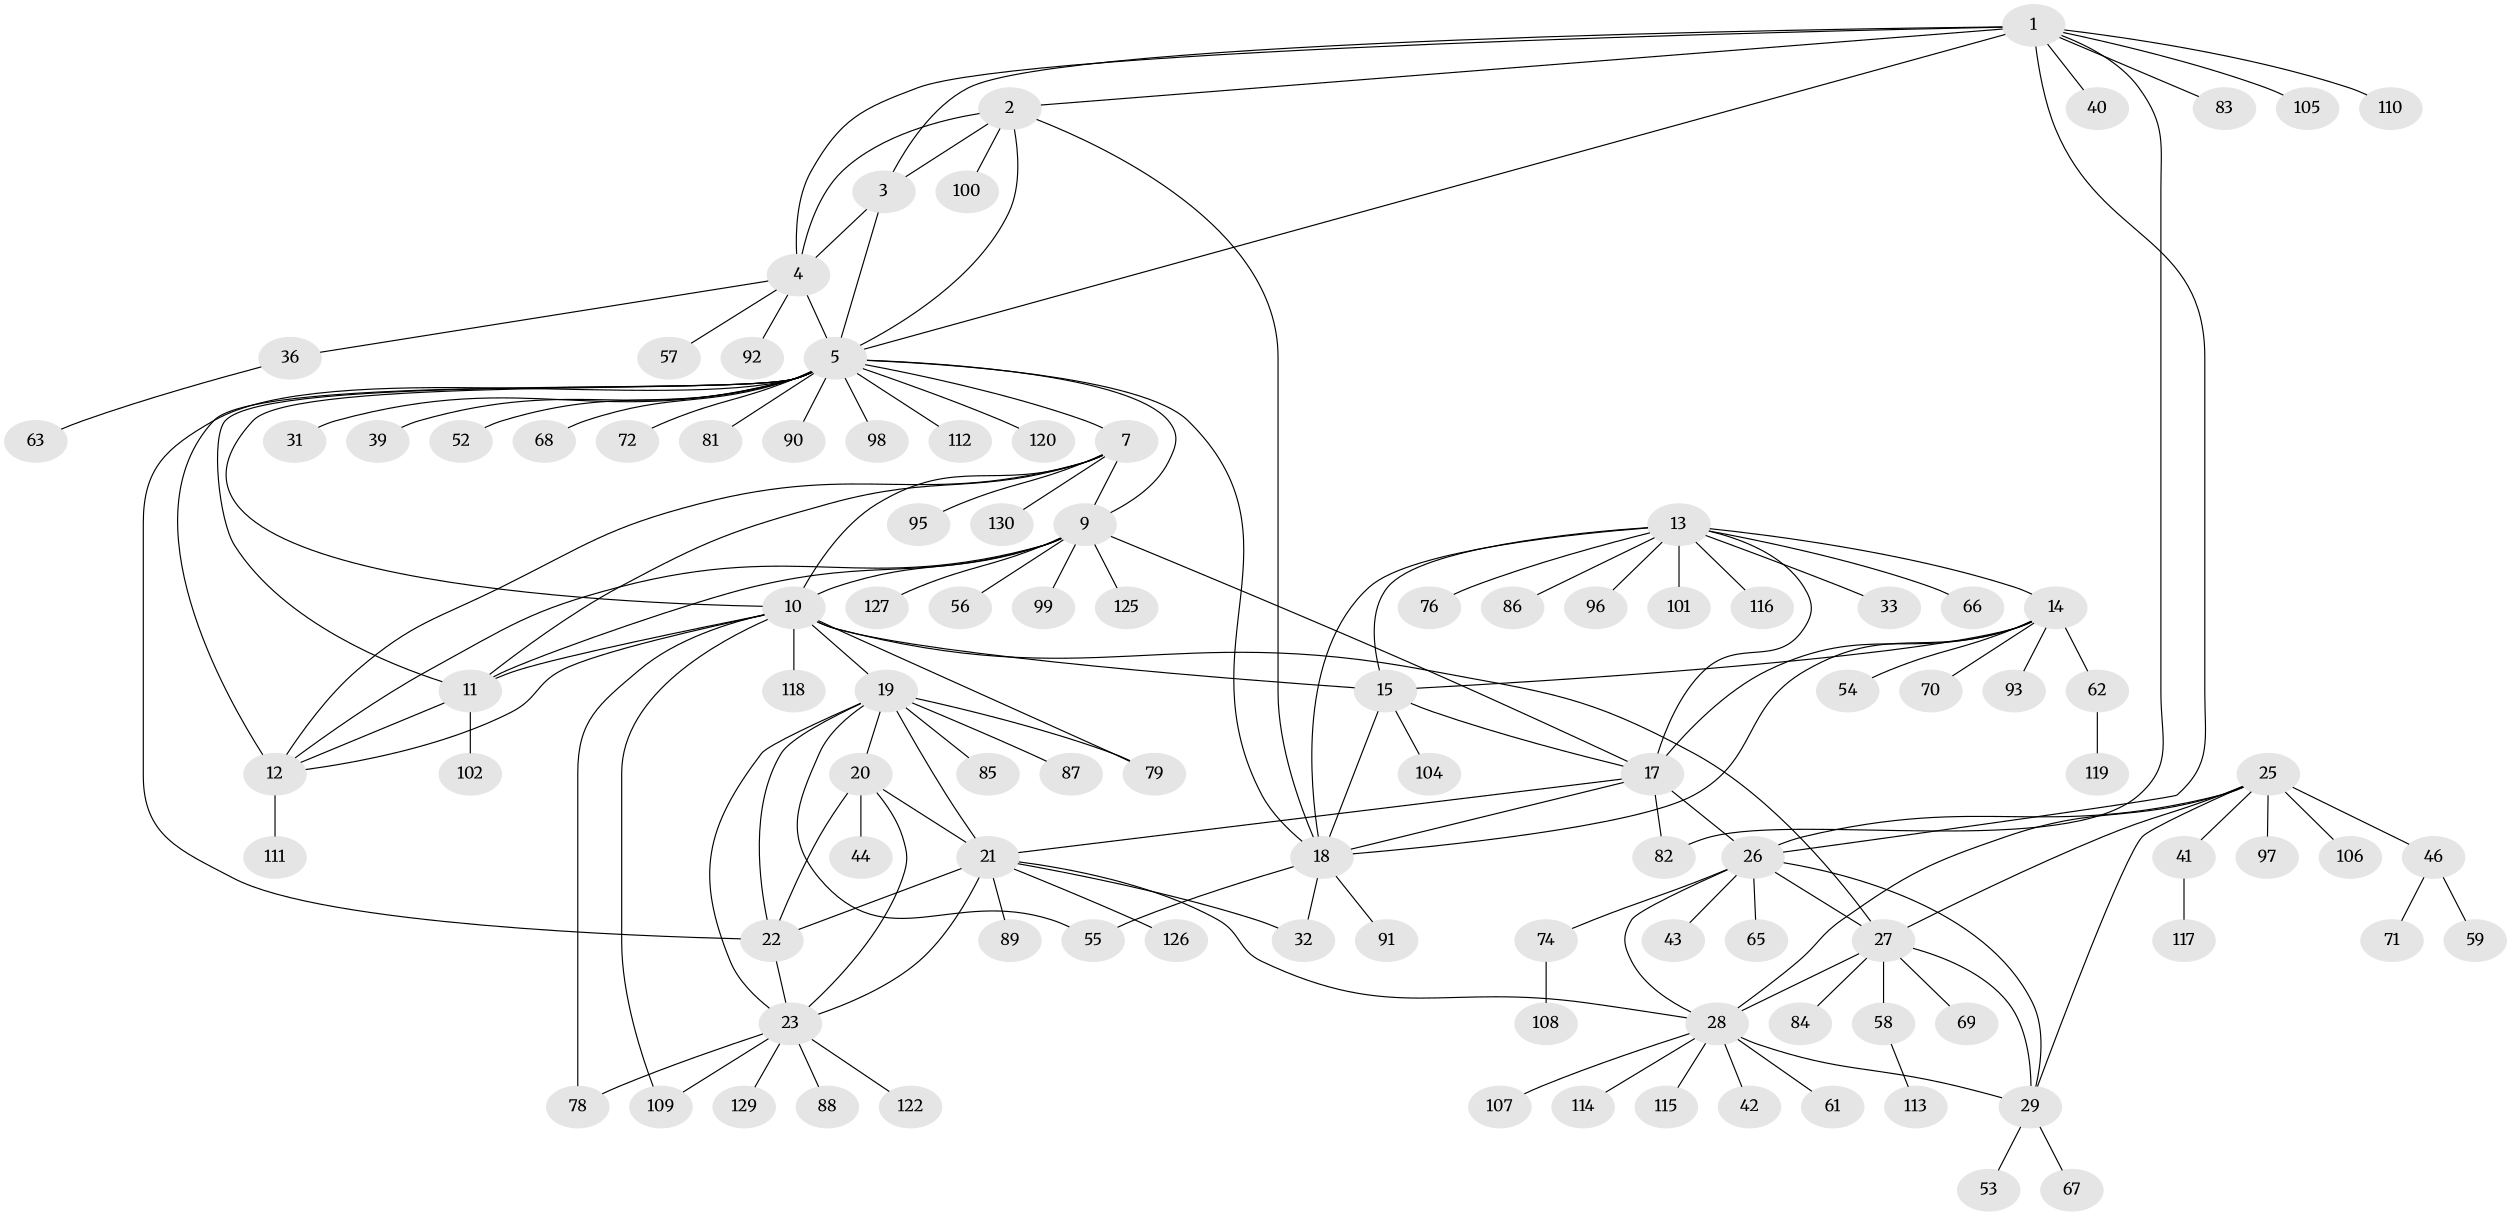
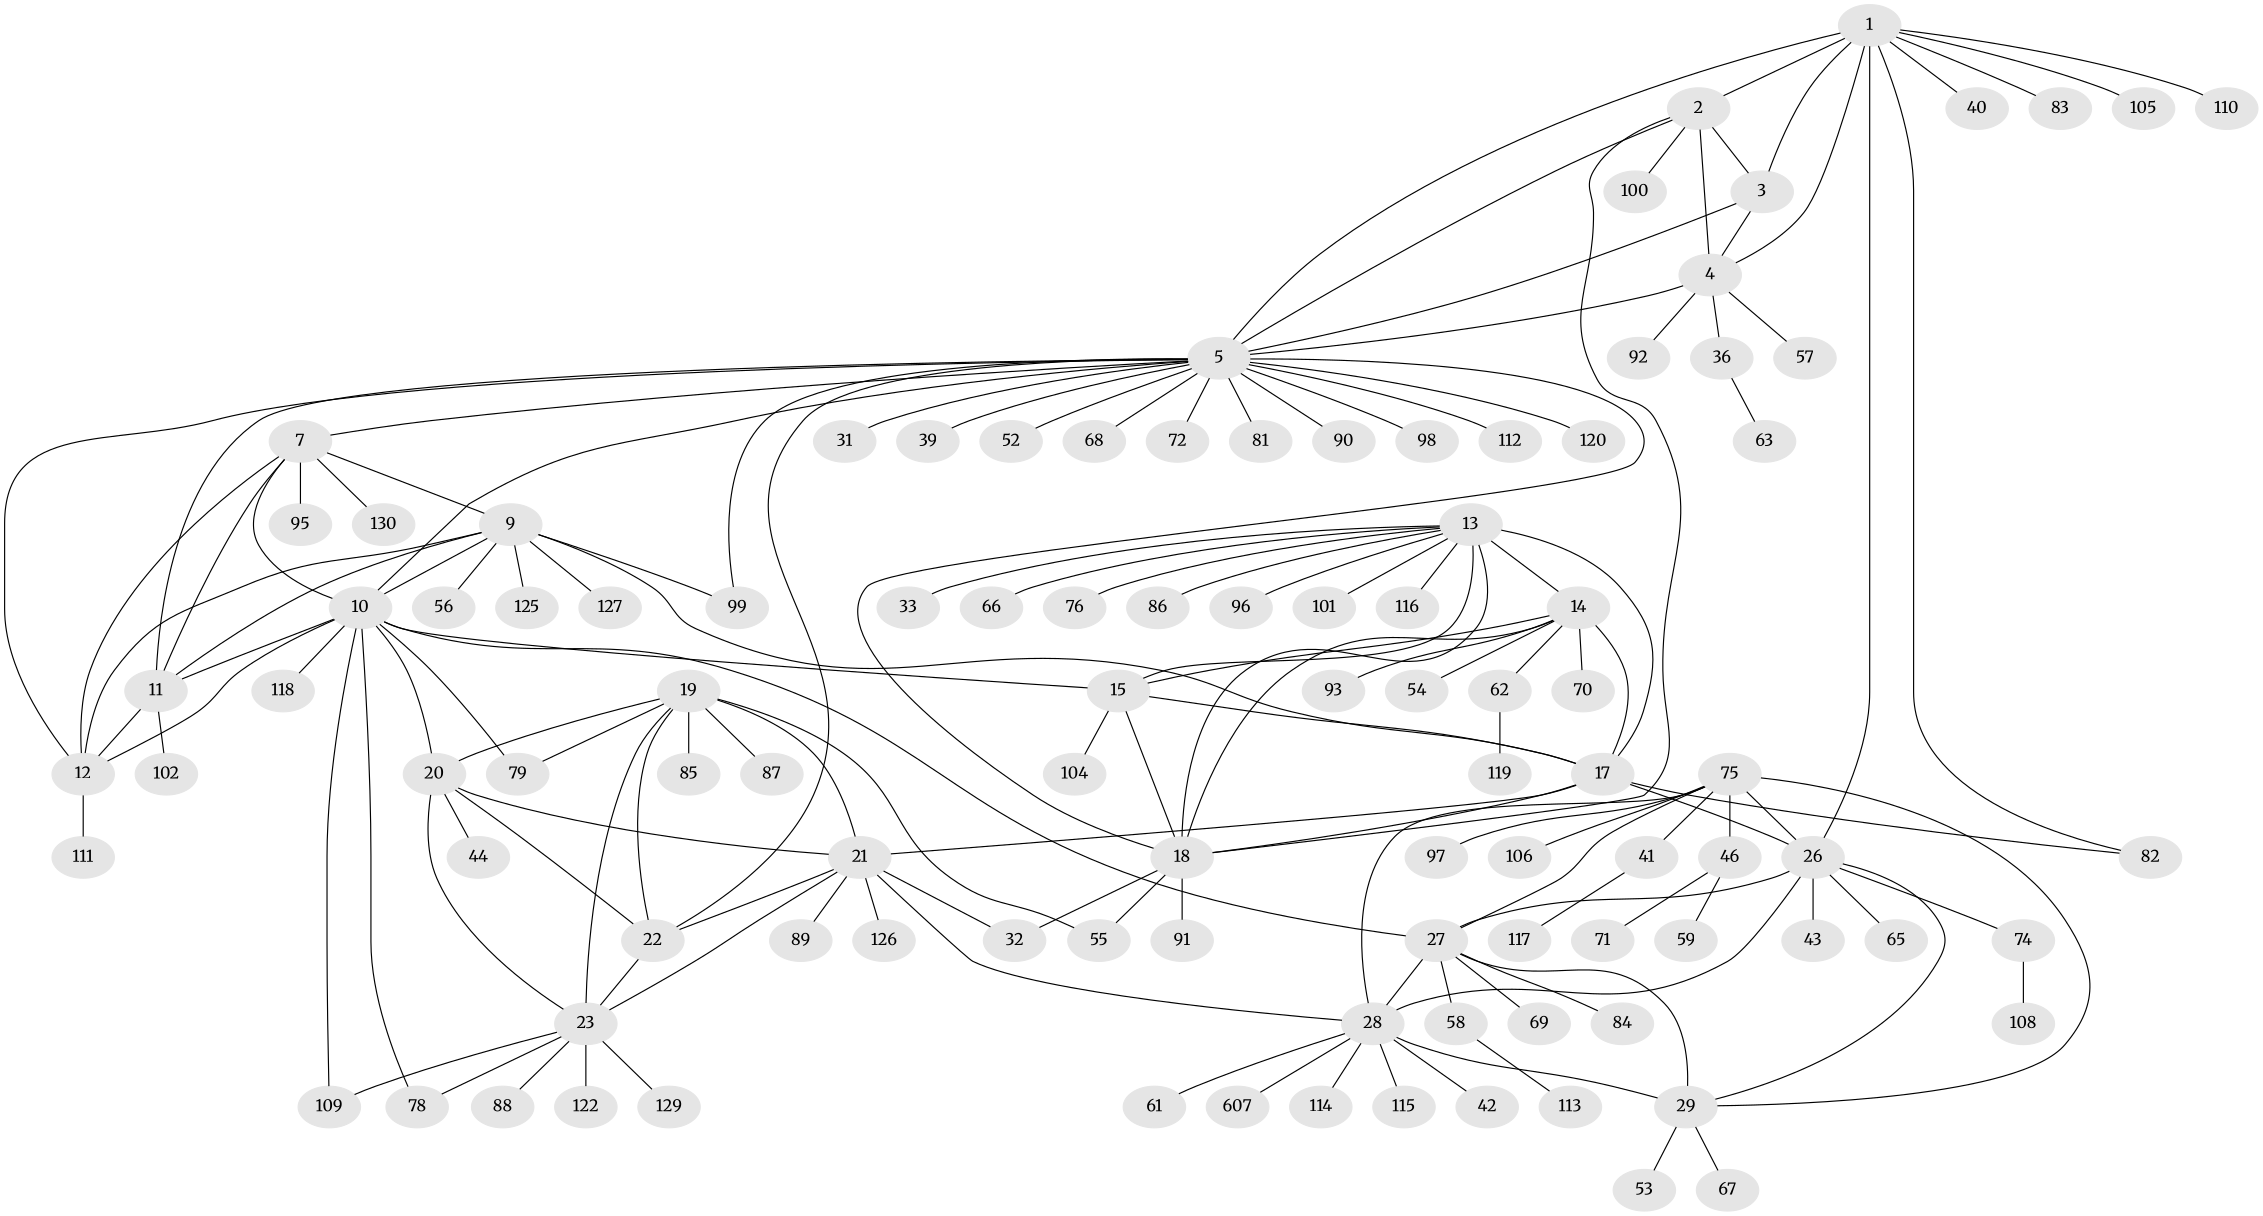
(1154, 410) -> (826, 392)
(840, 649) -> (413, 685)
(2268, 774) -> (1730, 774)
(1500, 1107) -> (1238, 1107)
